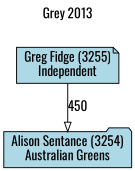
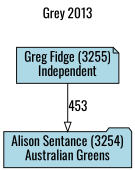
(78, 108) -> (78, 108)
